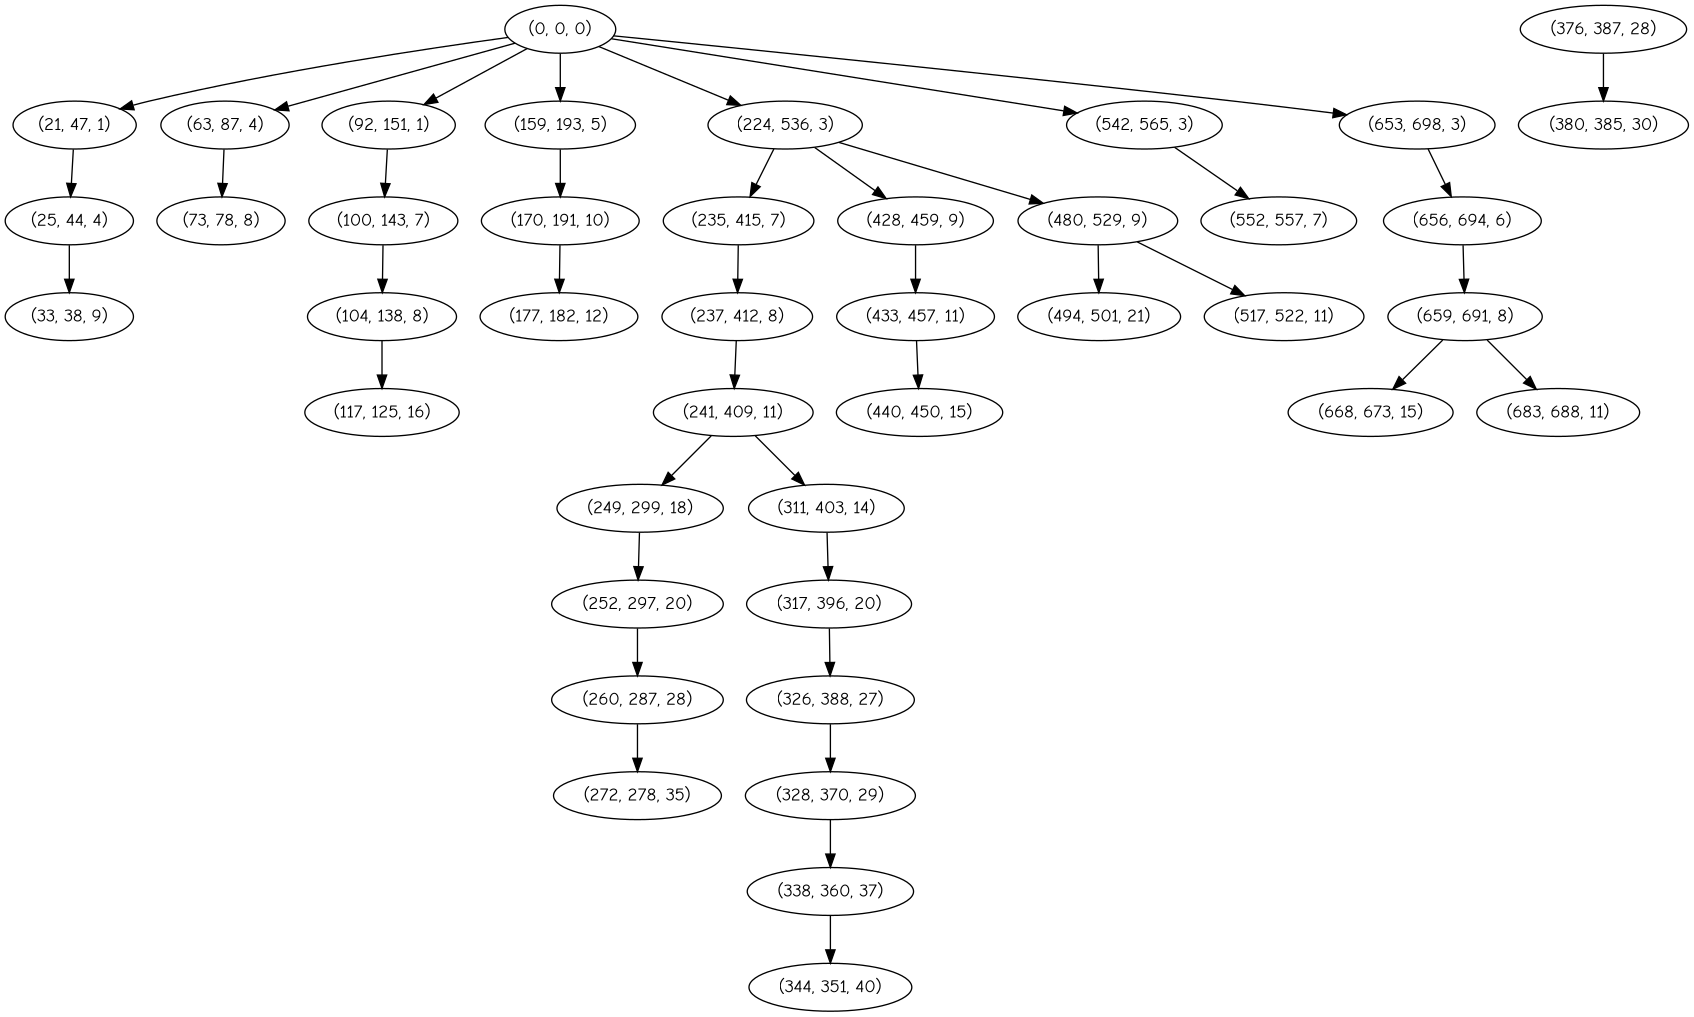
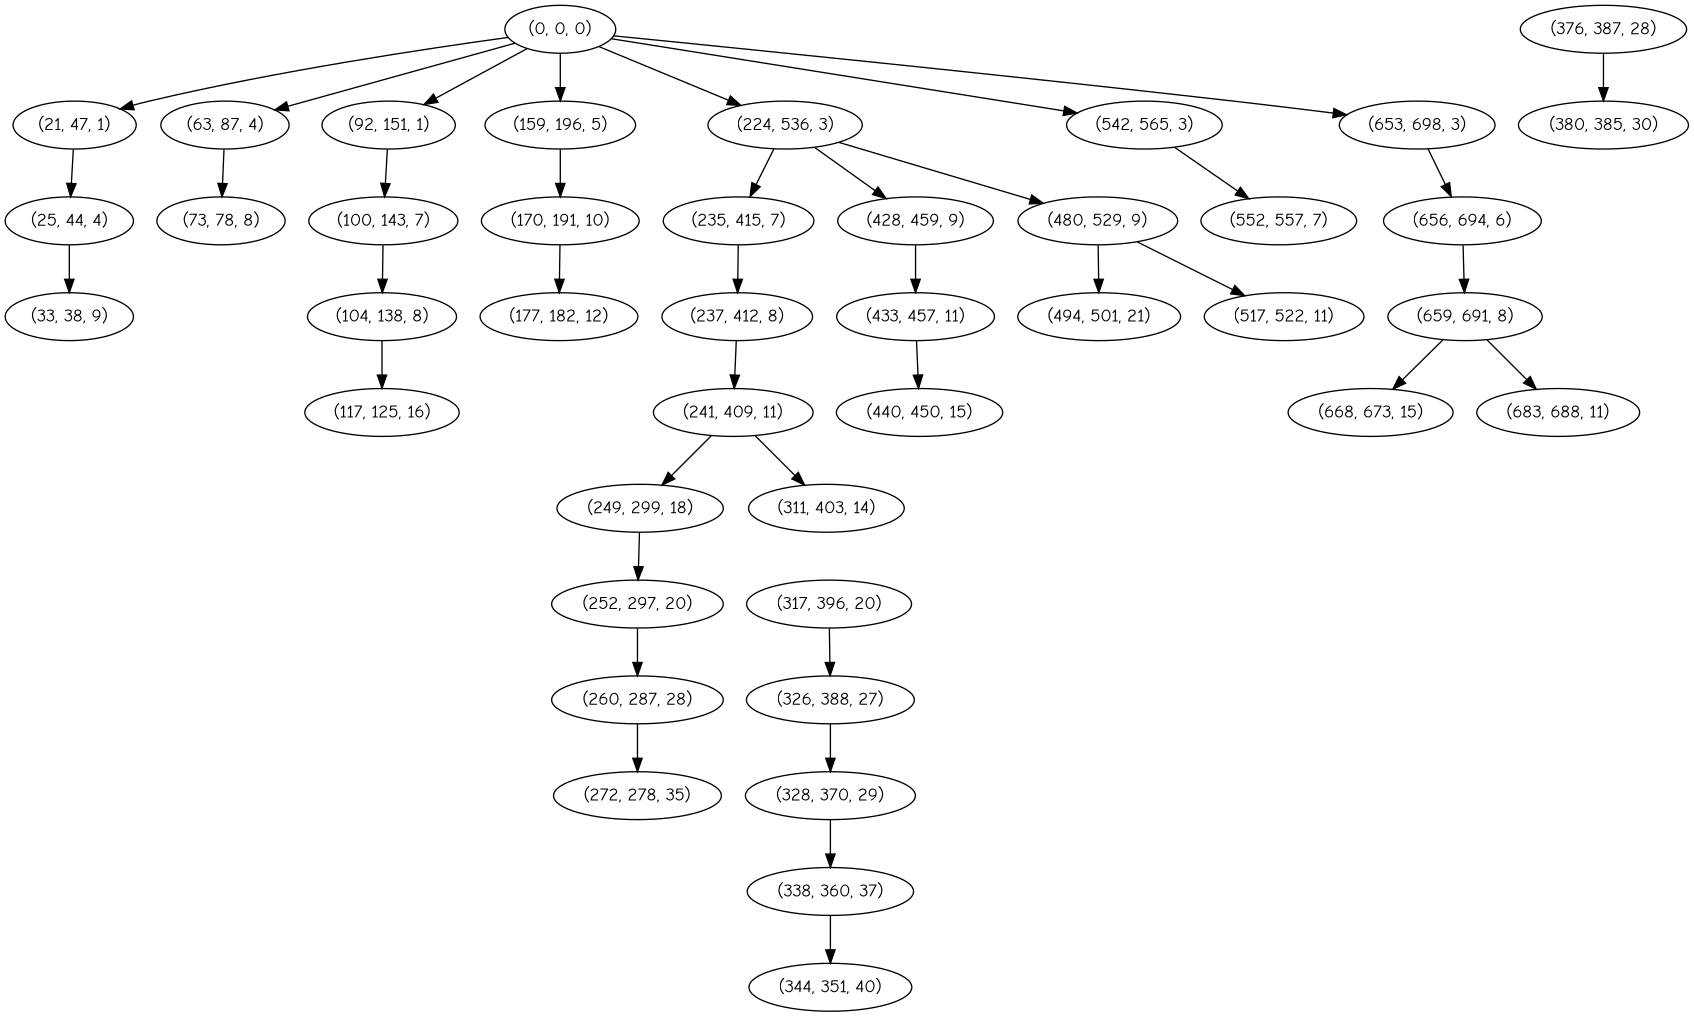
(560, 125) -> (560, 125)
(828, 550) -> none
